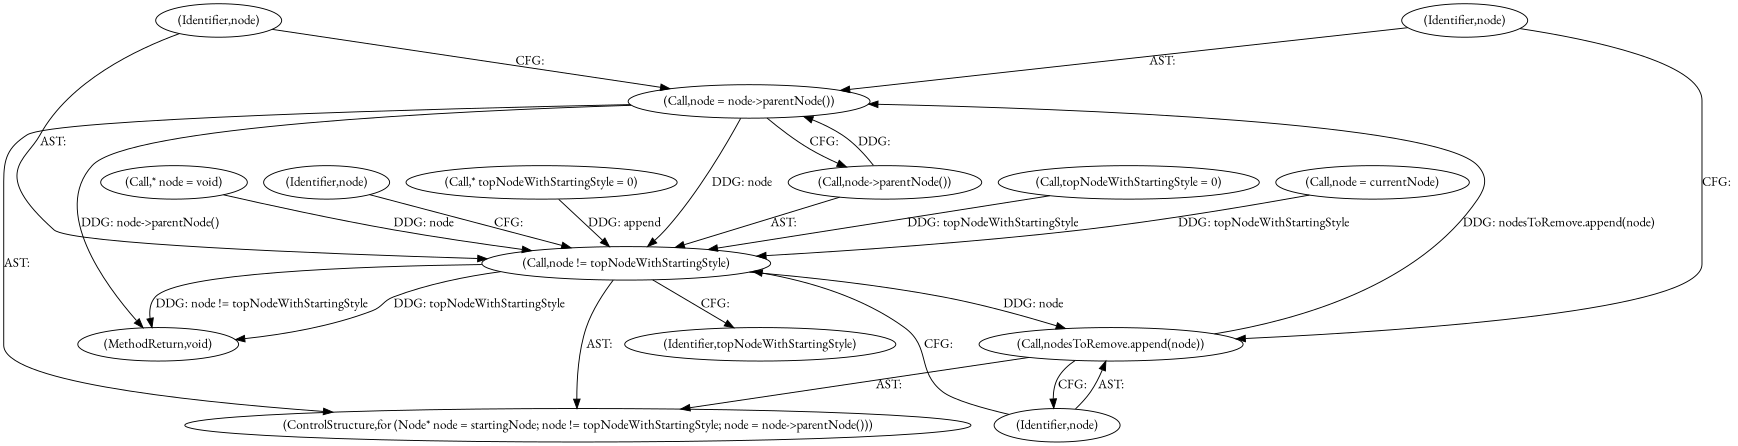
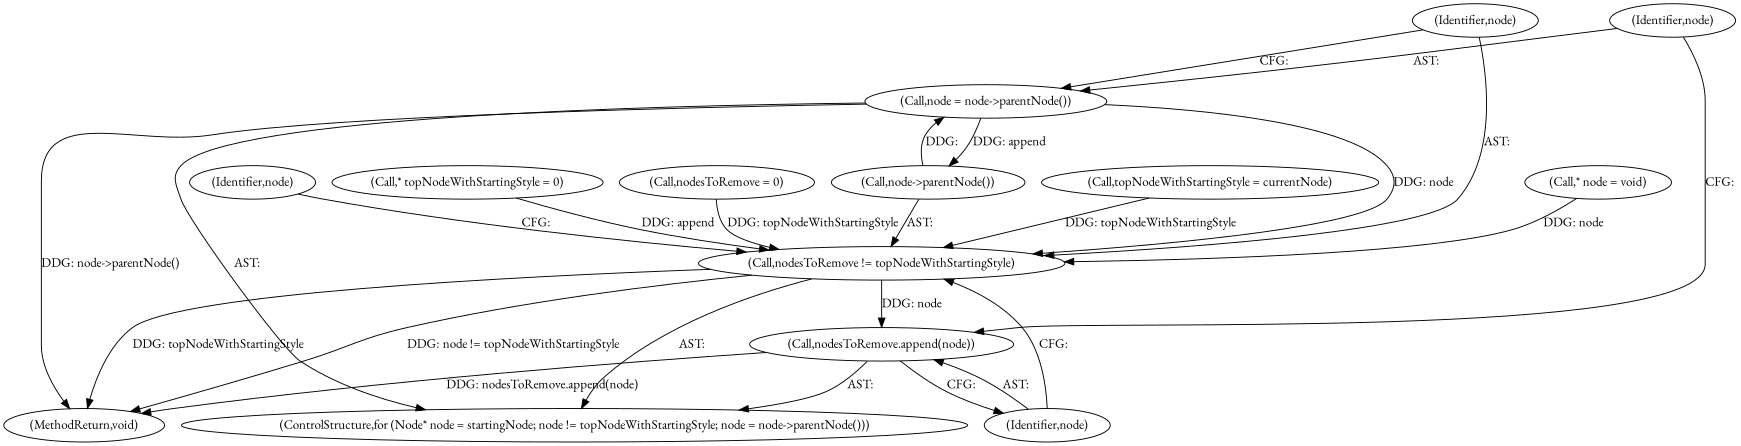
(1350, 132) -> (458, 377)
(826, 142) -> (1010, 142)
(1129, 182) -> (717, 182)
(1373, 182) -> (1210, 182)
(626, 263) -> (882, 263)
(760, 344) -> none
